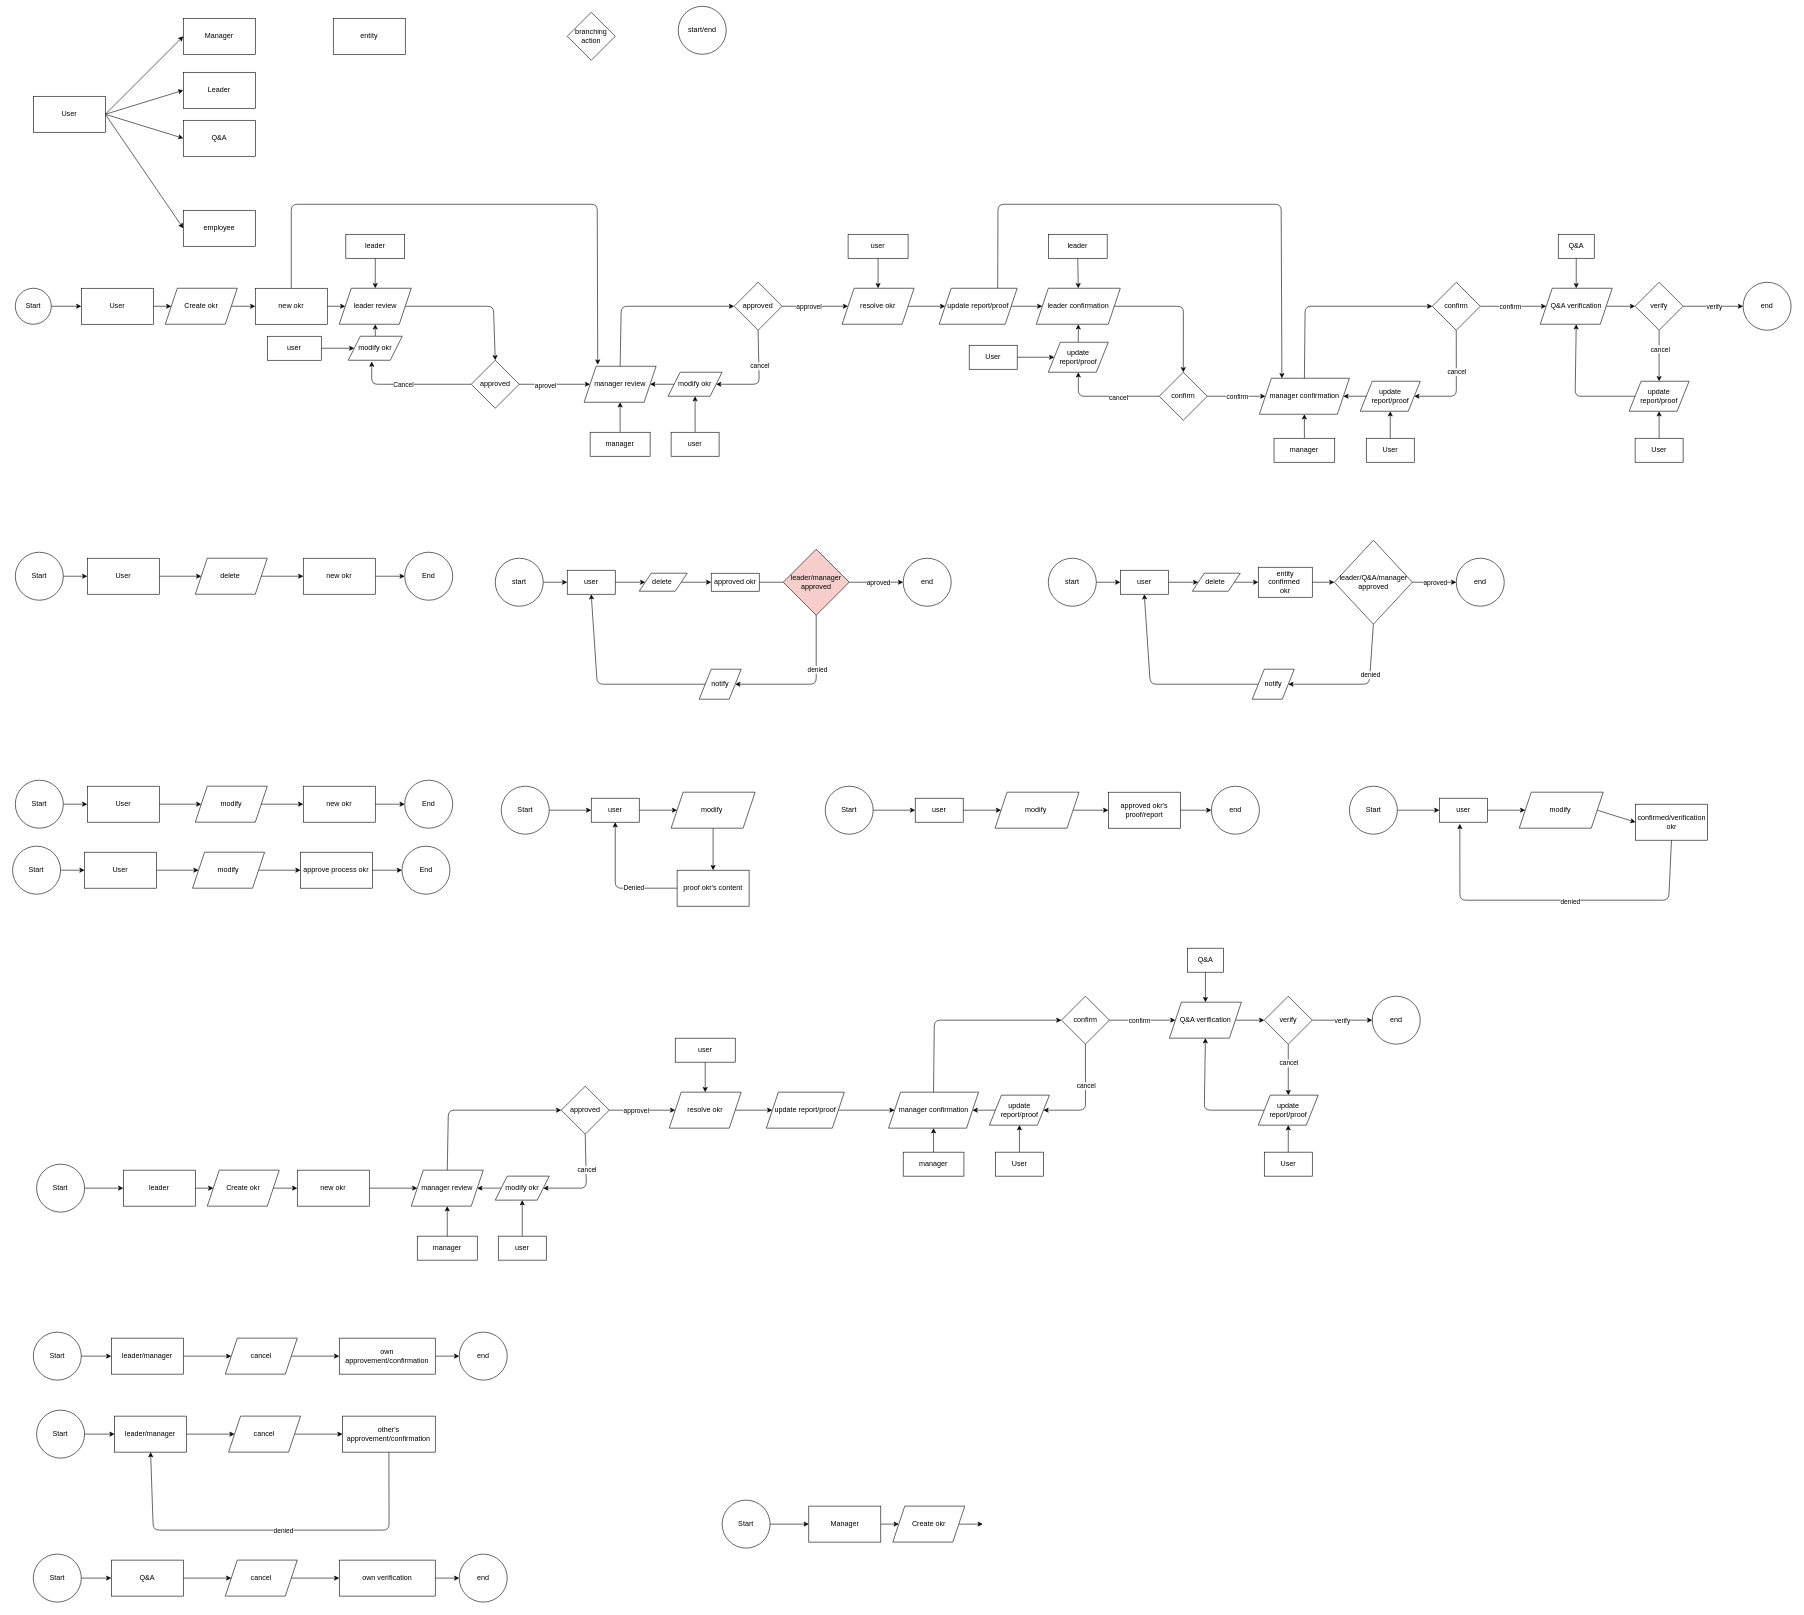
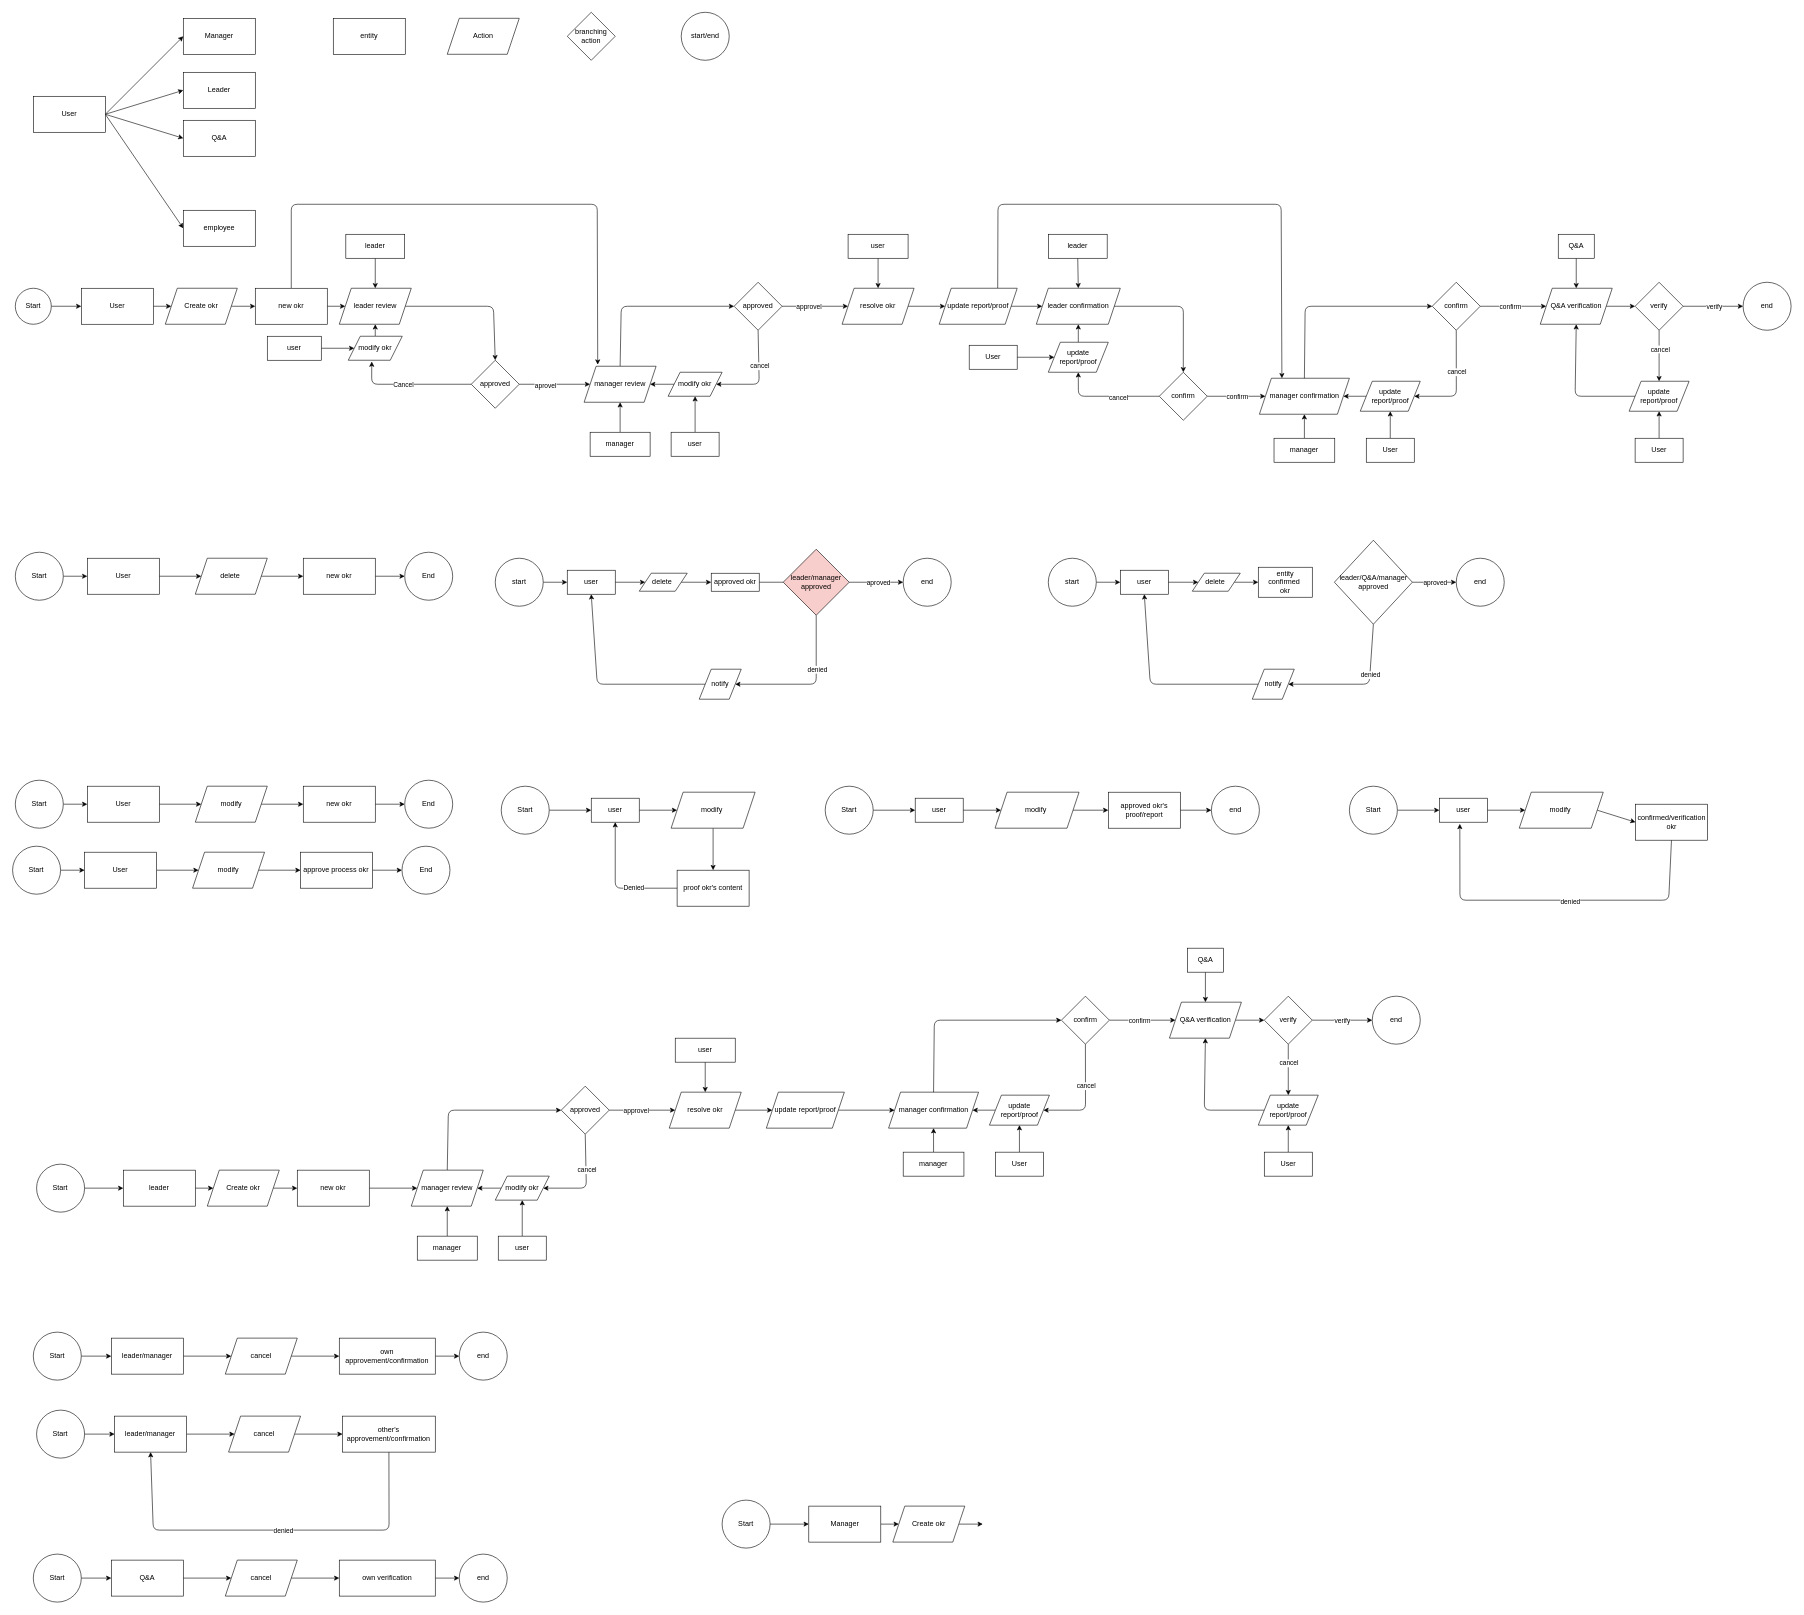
(702, 30) -> (705, 36)
none -> (483, 36)
(1329, 582) -> none
